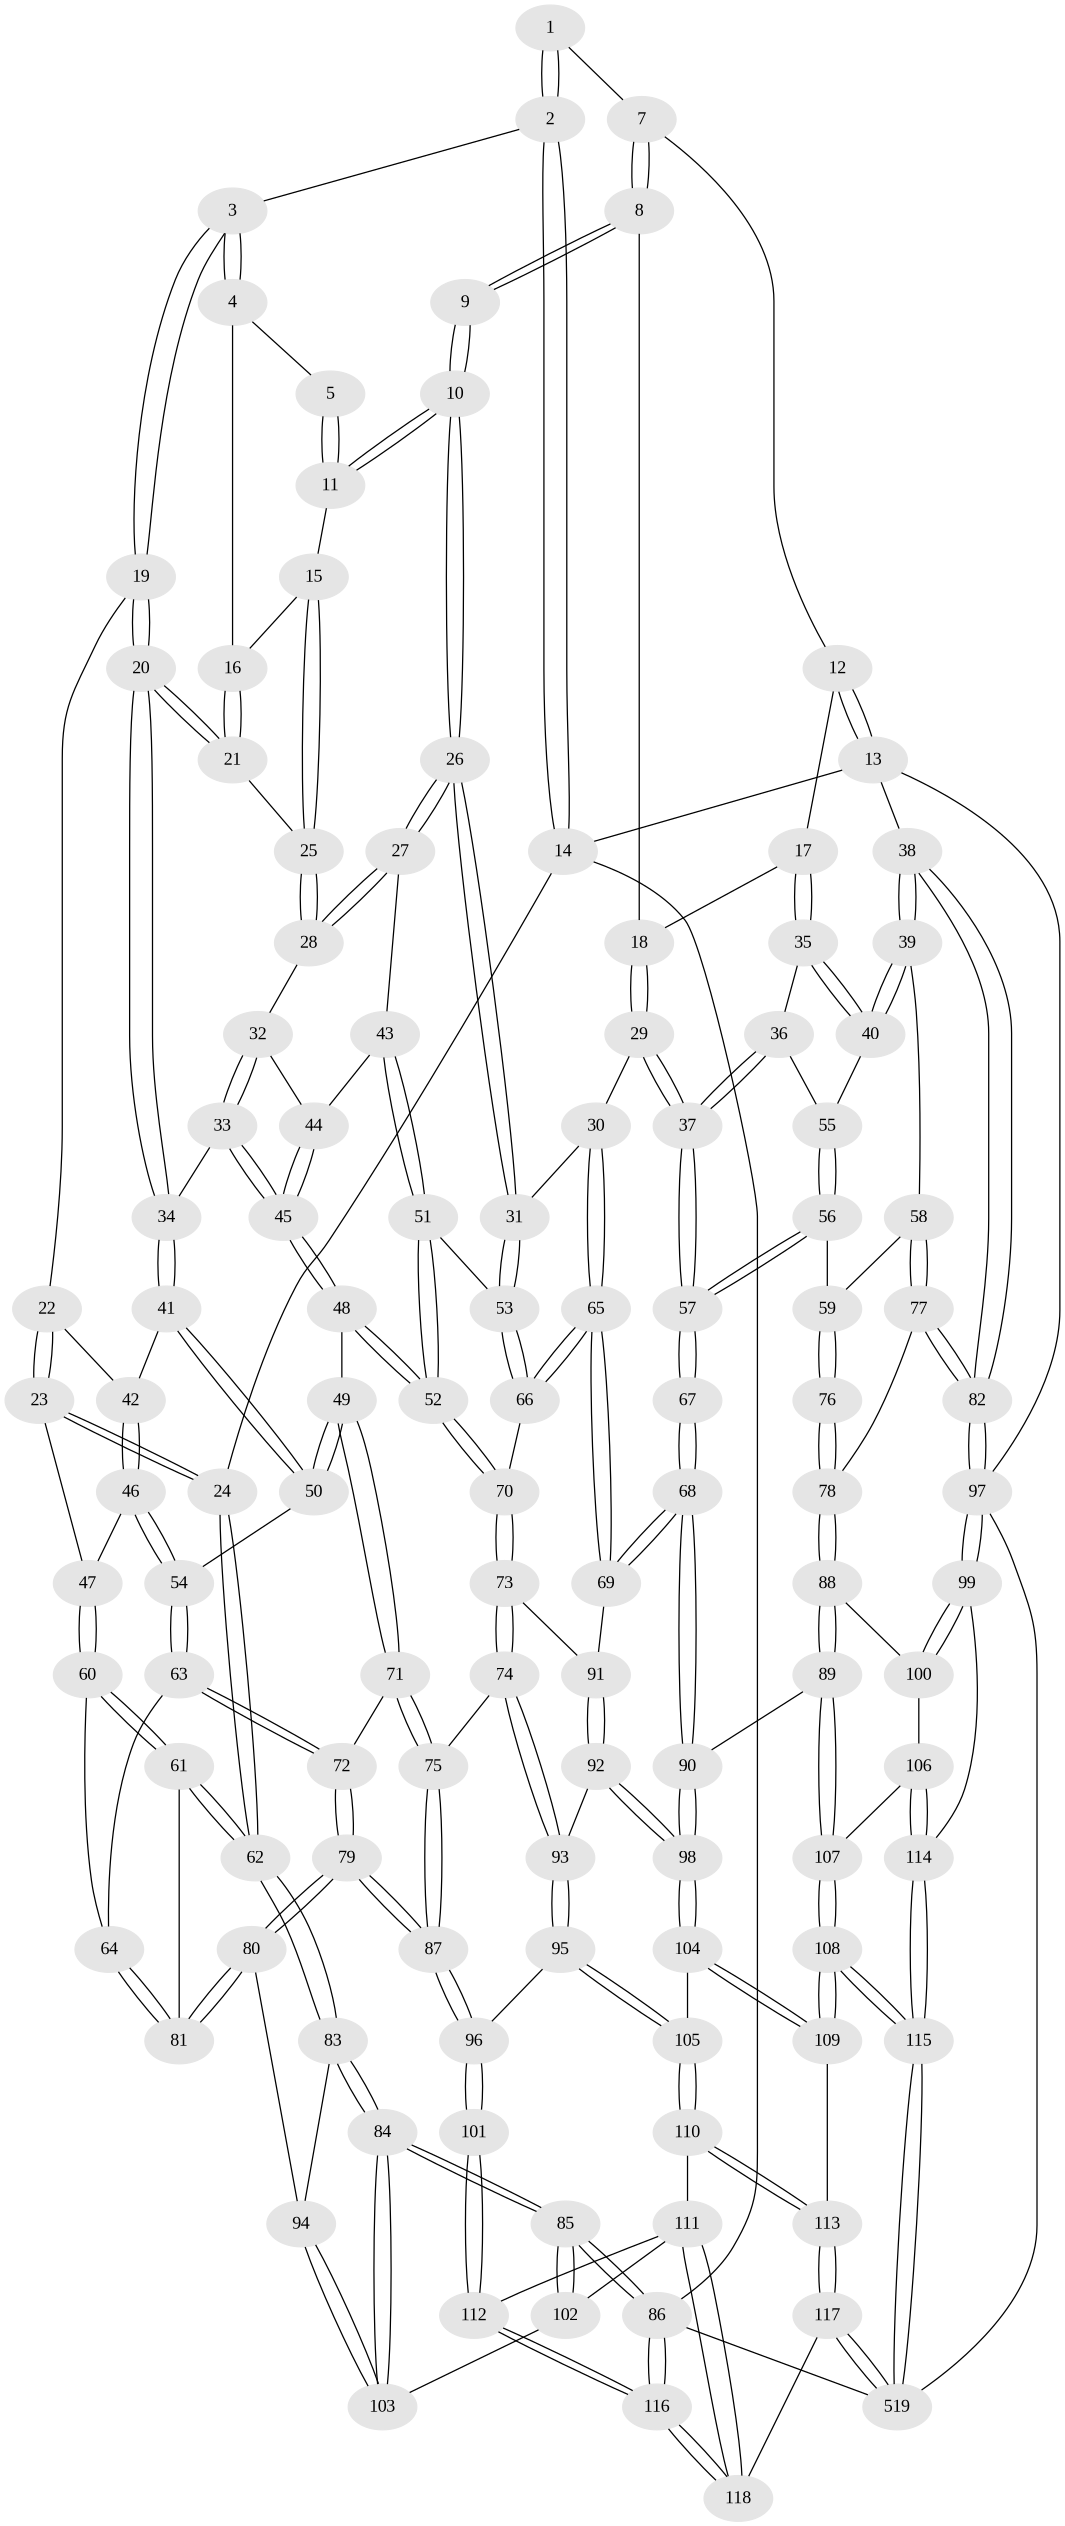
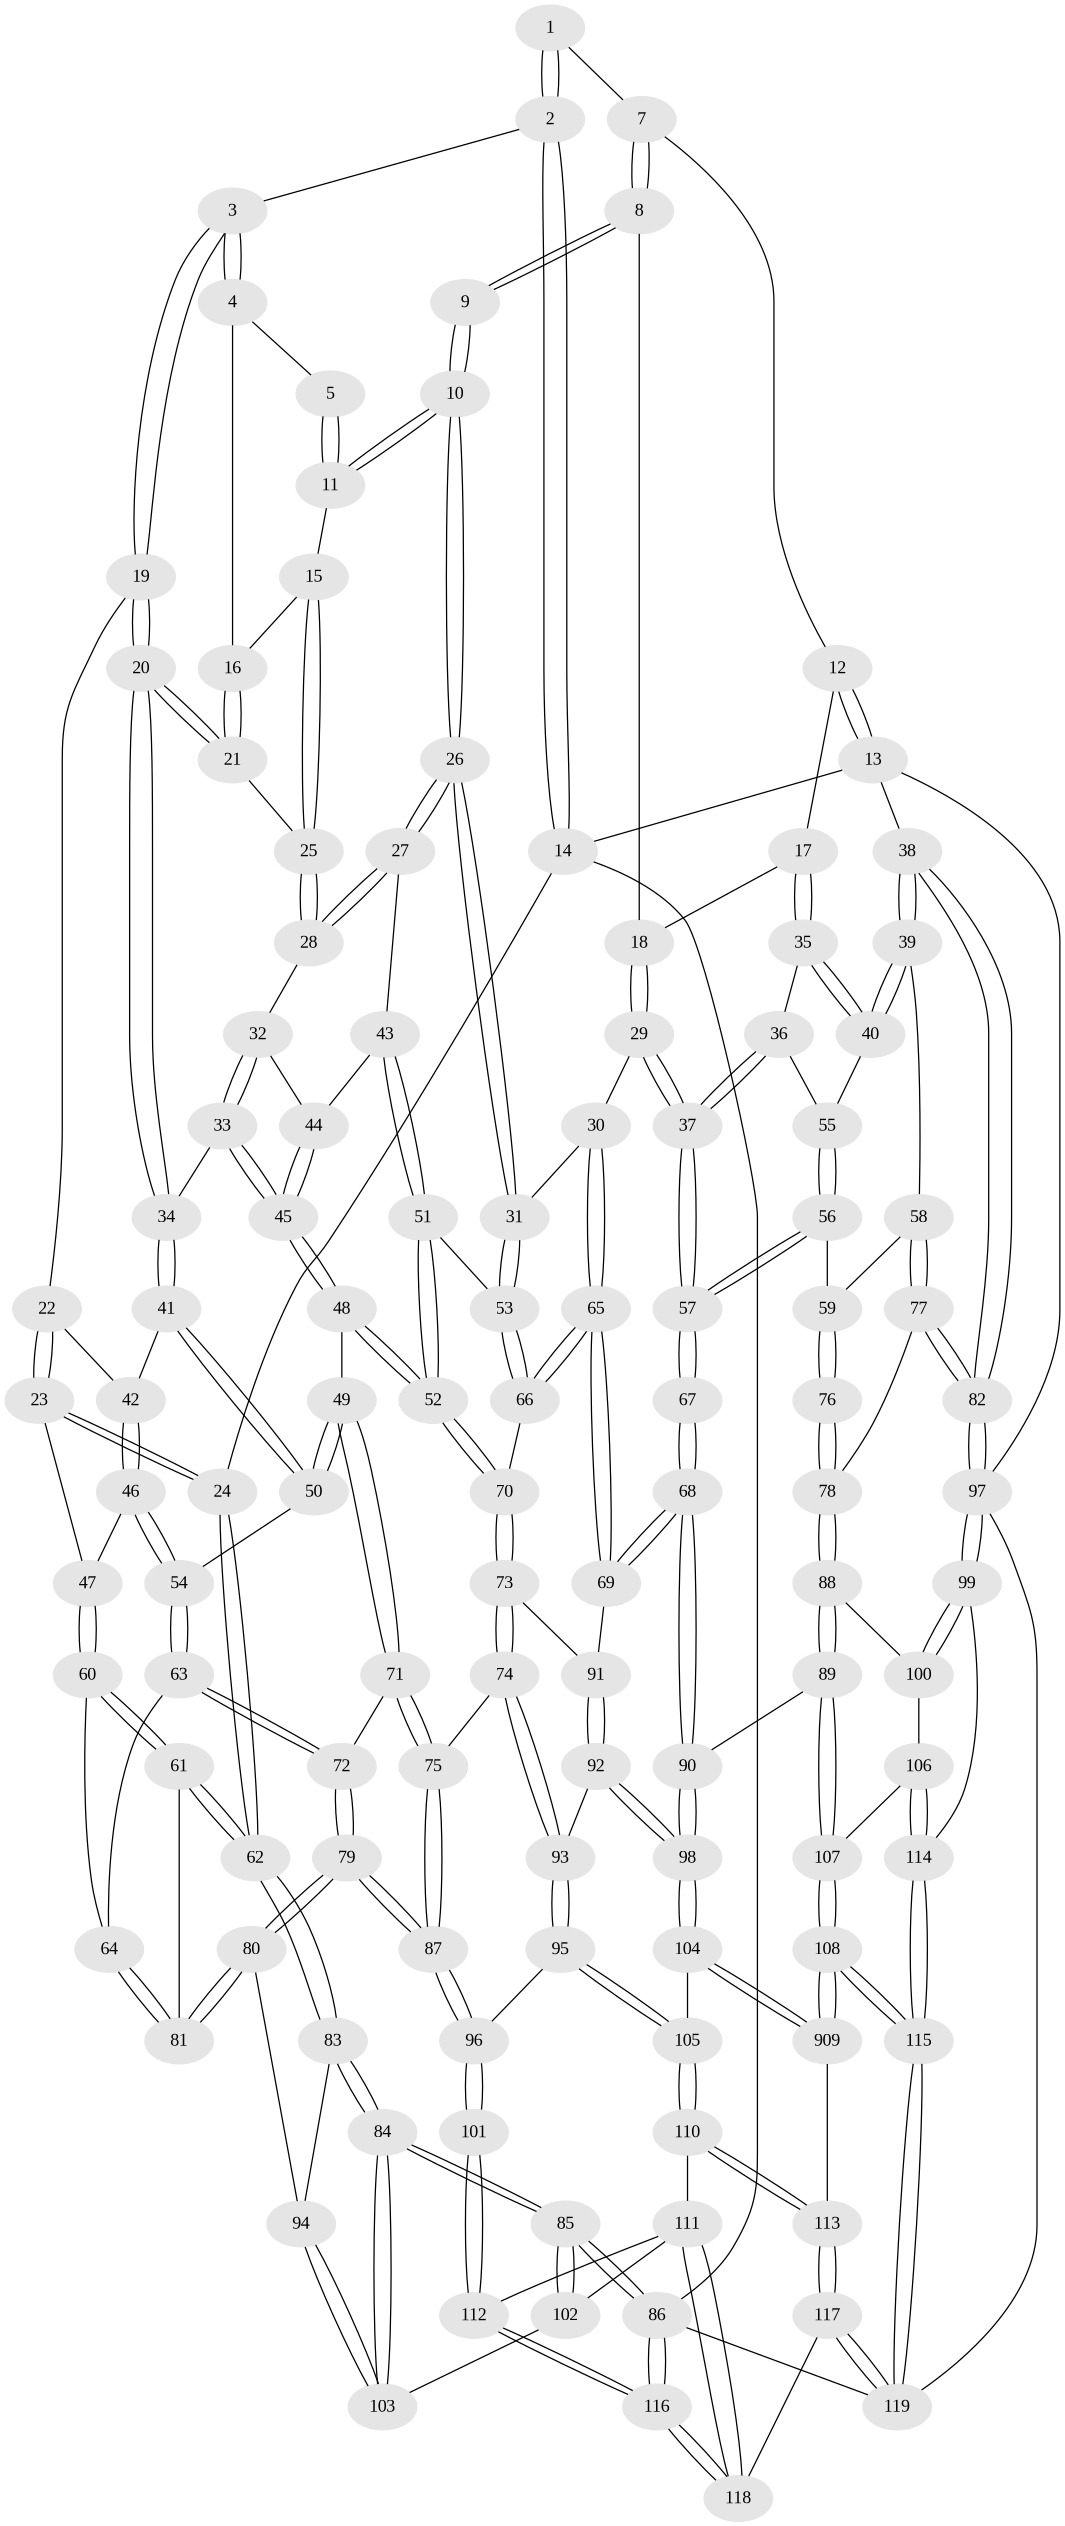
(827, 2041) -> (827, 2041)
(897, 2407) -> (897, 2407)
